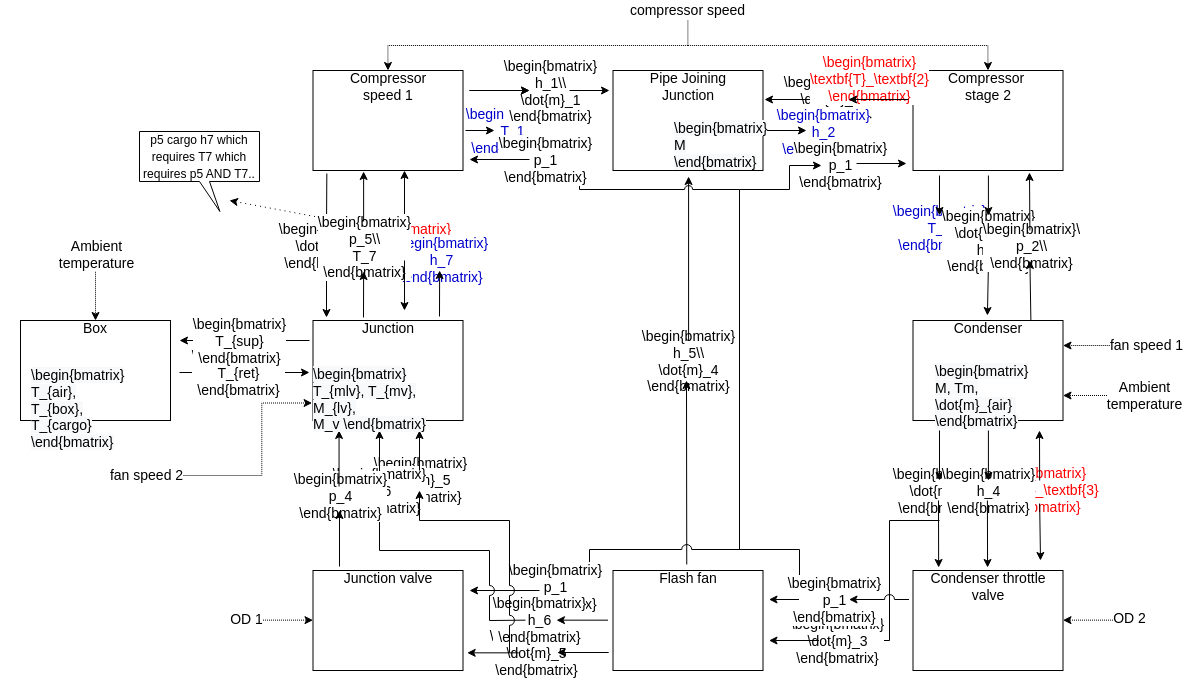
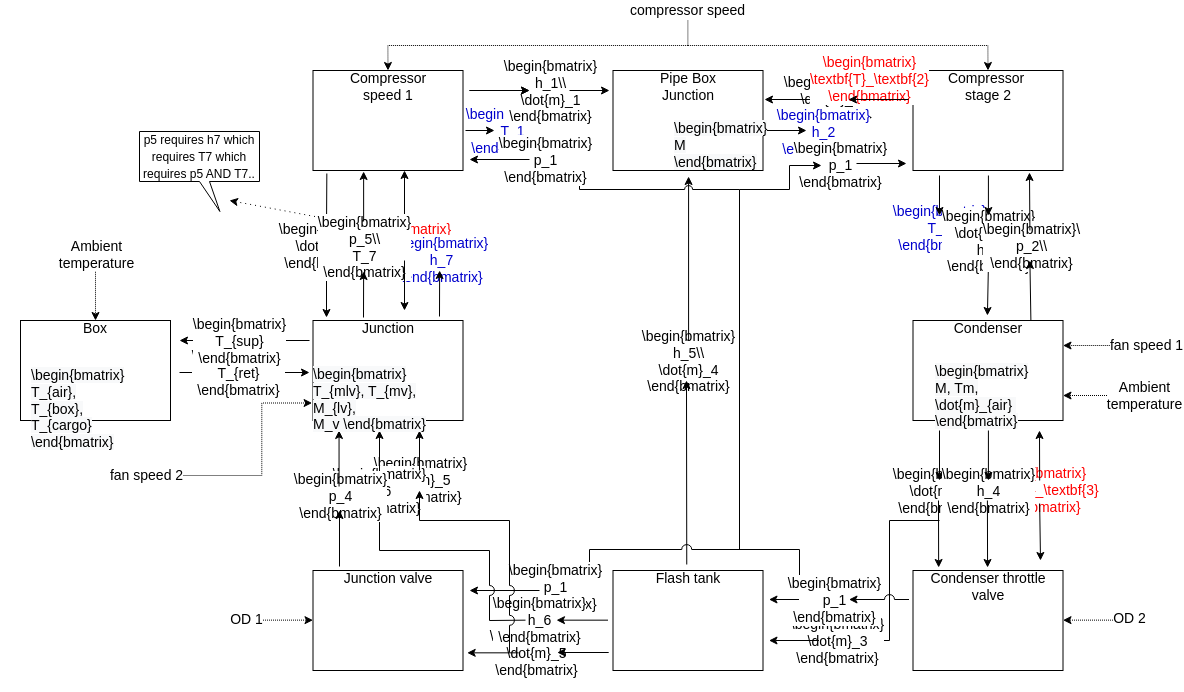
(689, 121) -> (689, 121)
(200, 157) -> (200, 157)
(689, 621) -> (689, 621)
